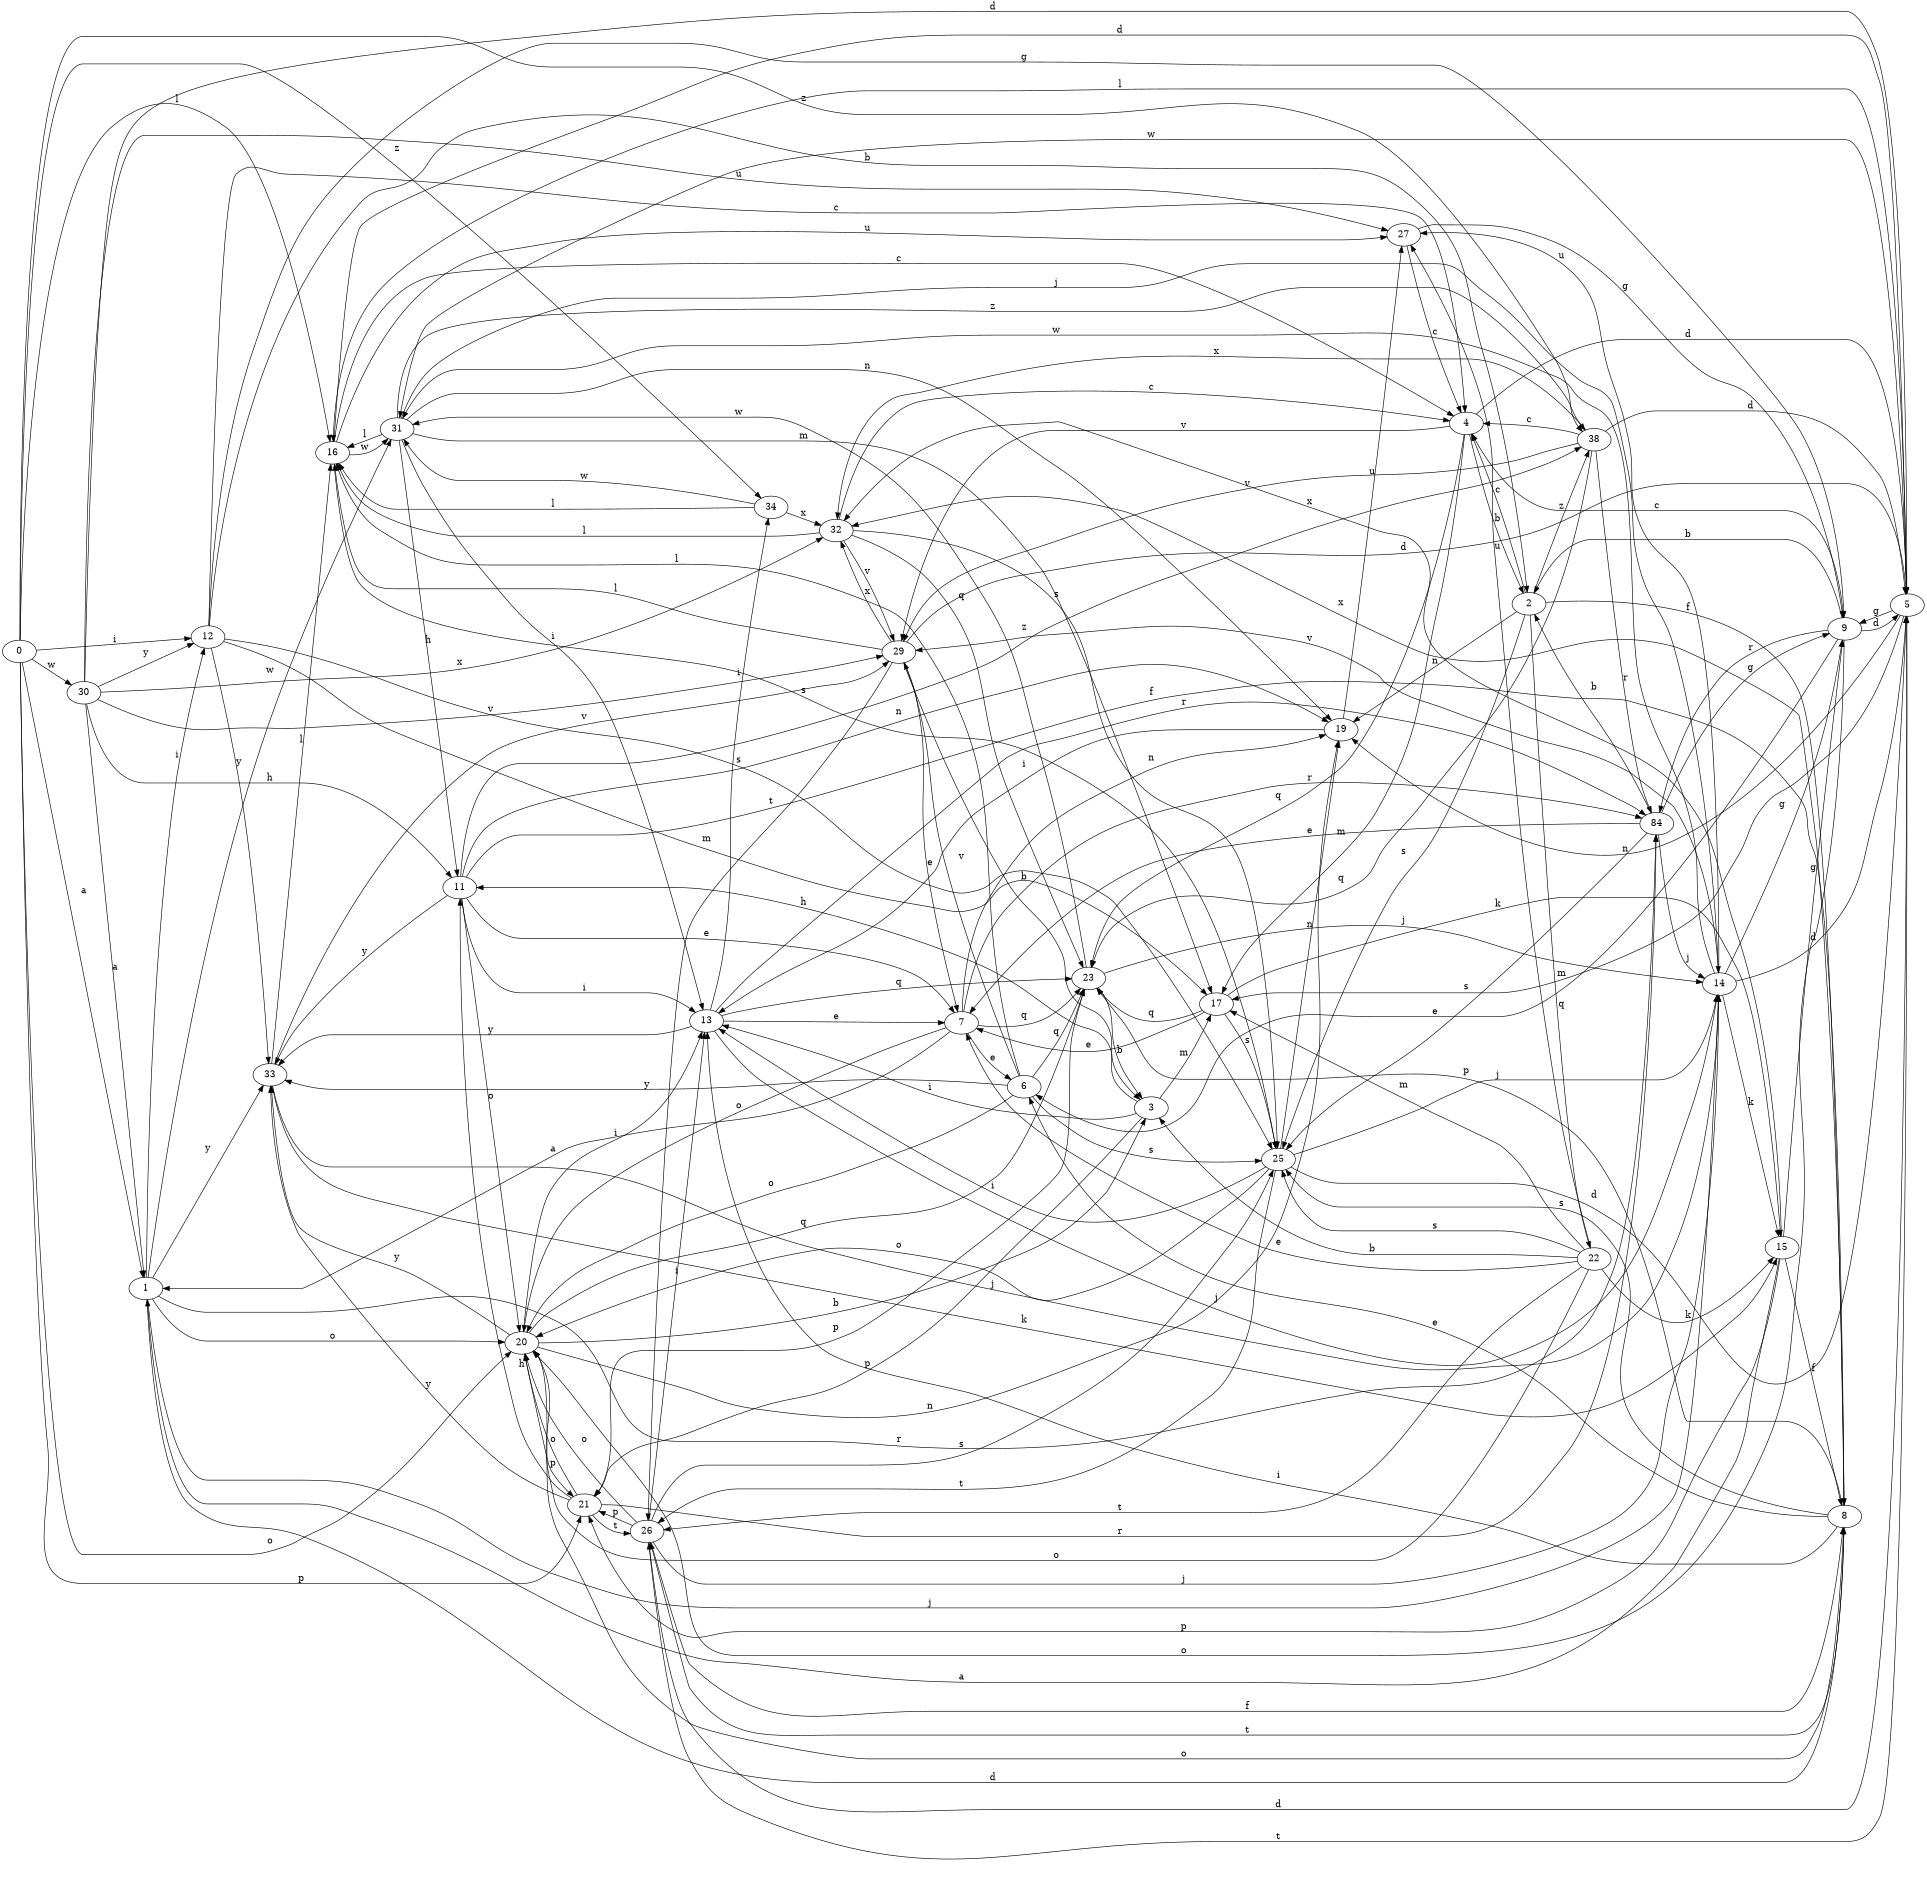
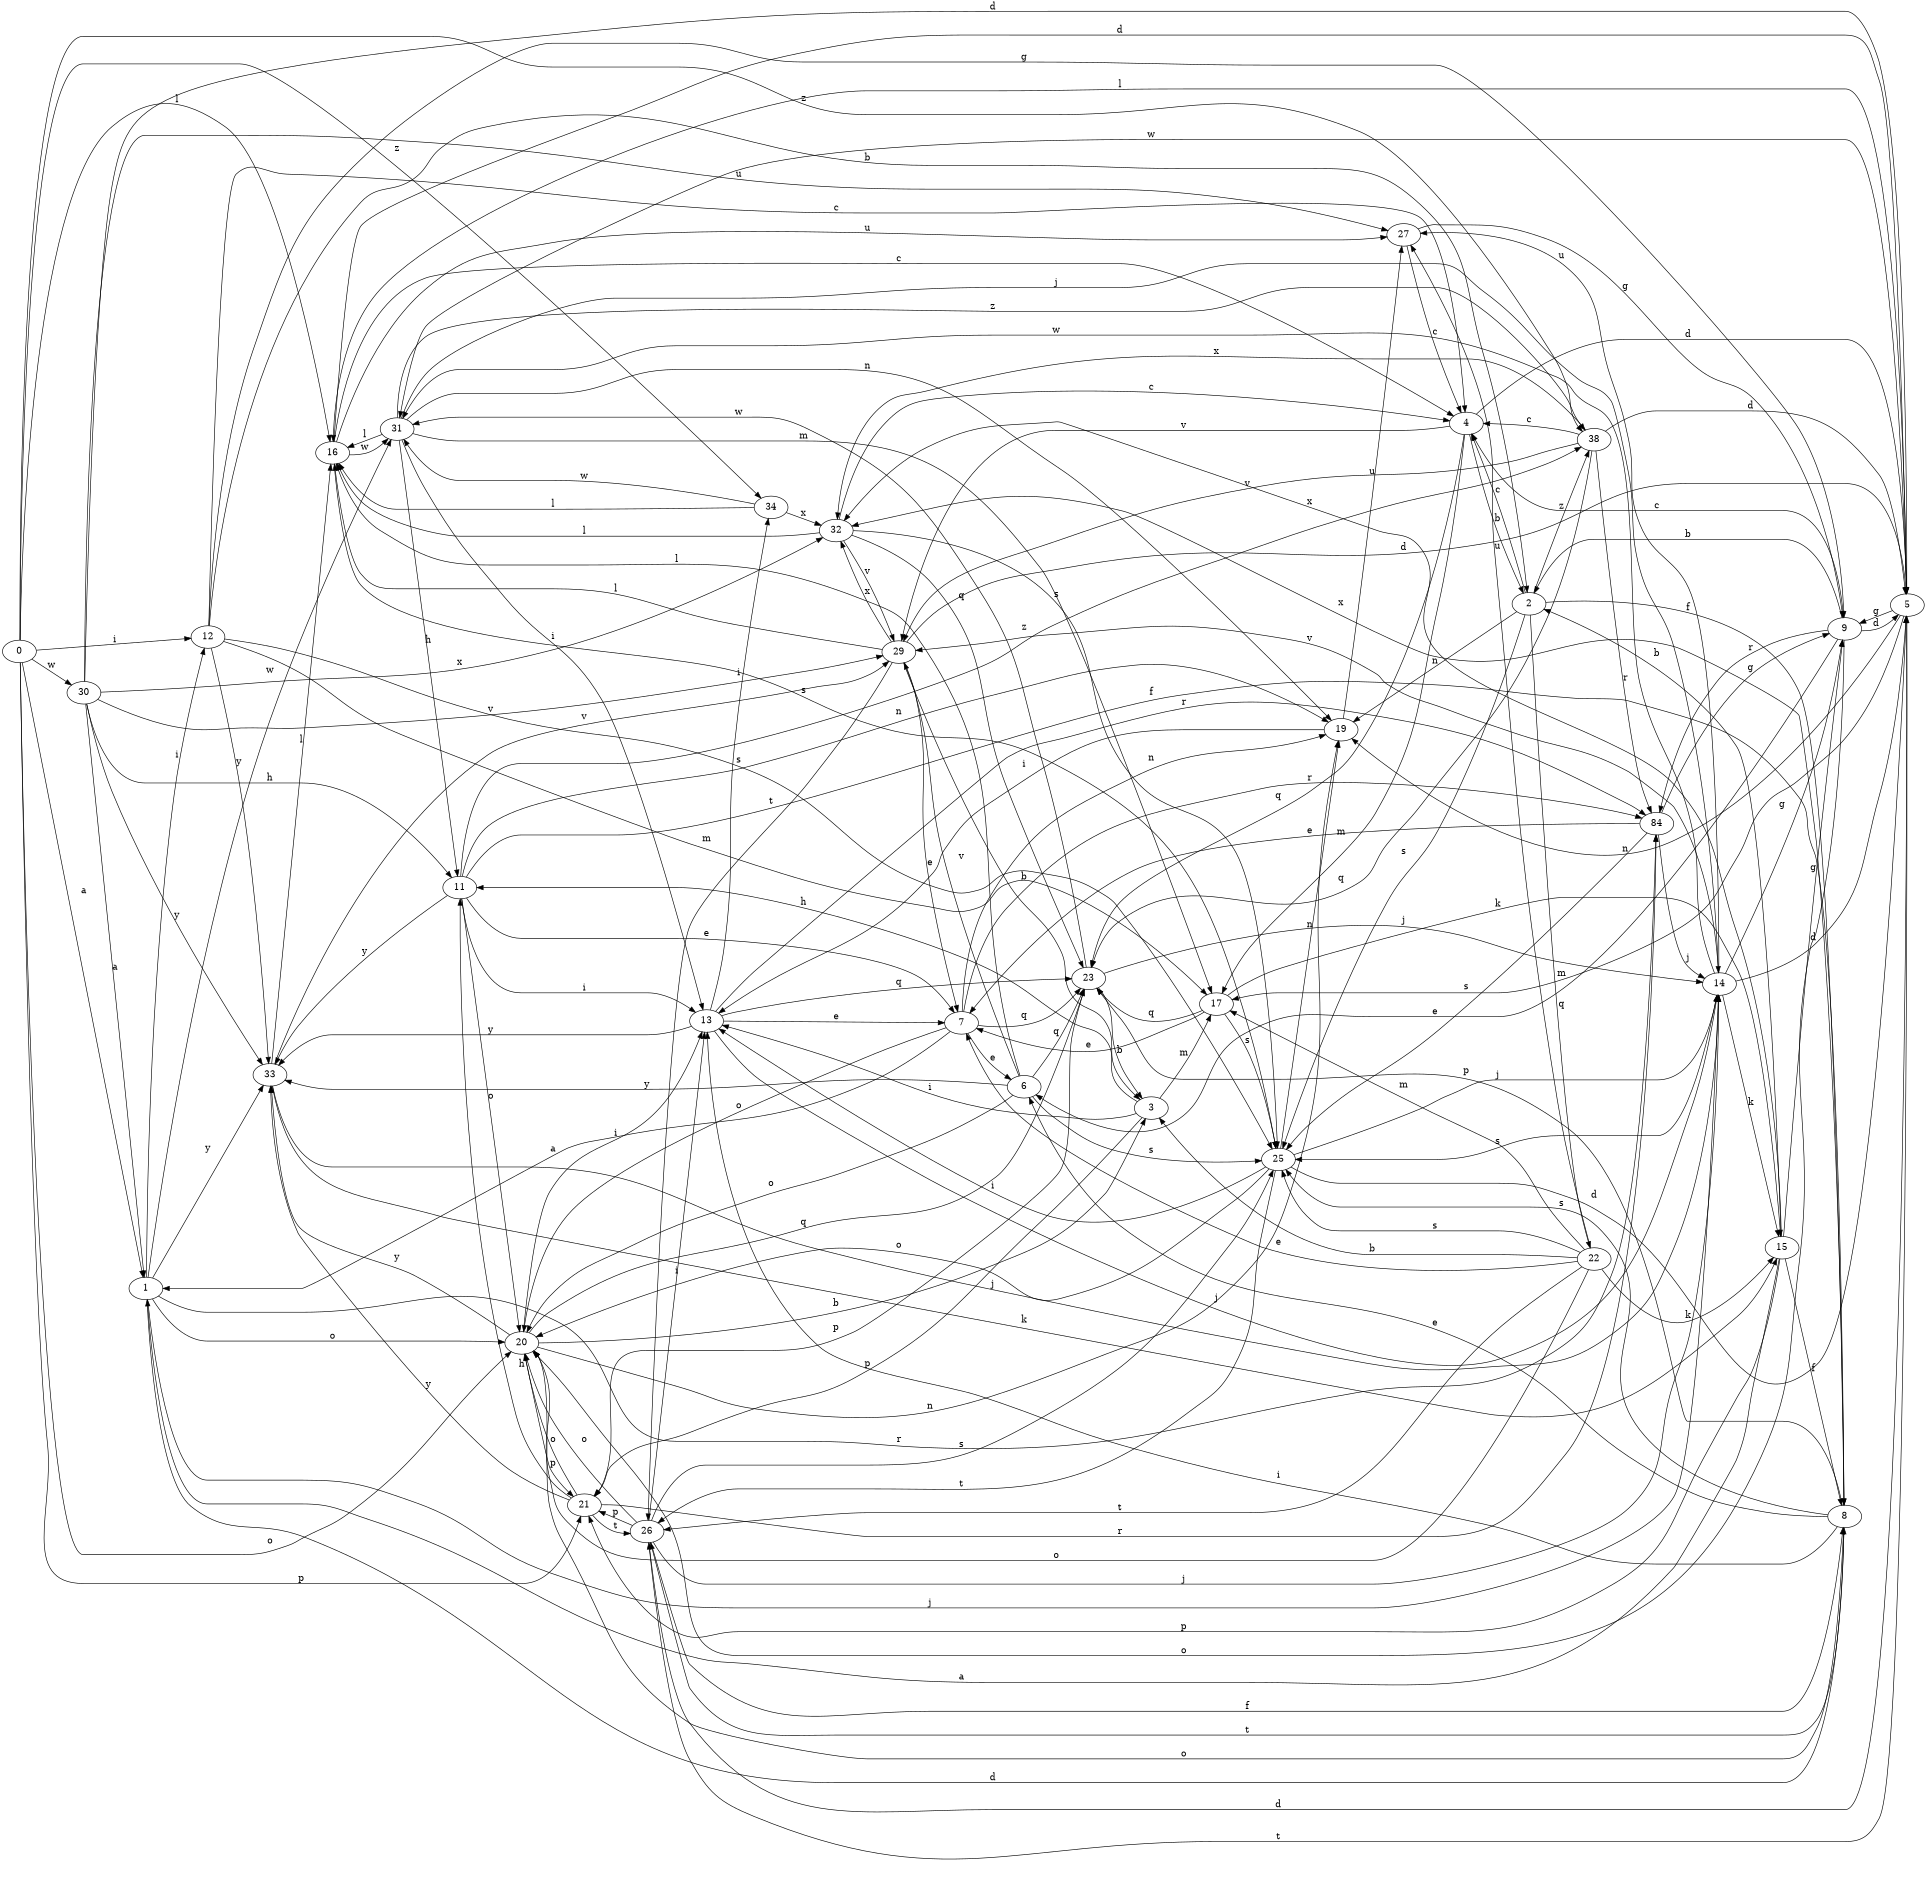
(143, 666) -> (158, 888)
(1595, 716) -> (1759, 874)
none -> (1557, 1136)
